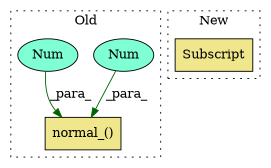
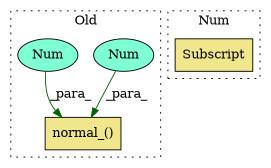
(214, 21) -> (214, 21)
